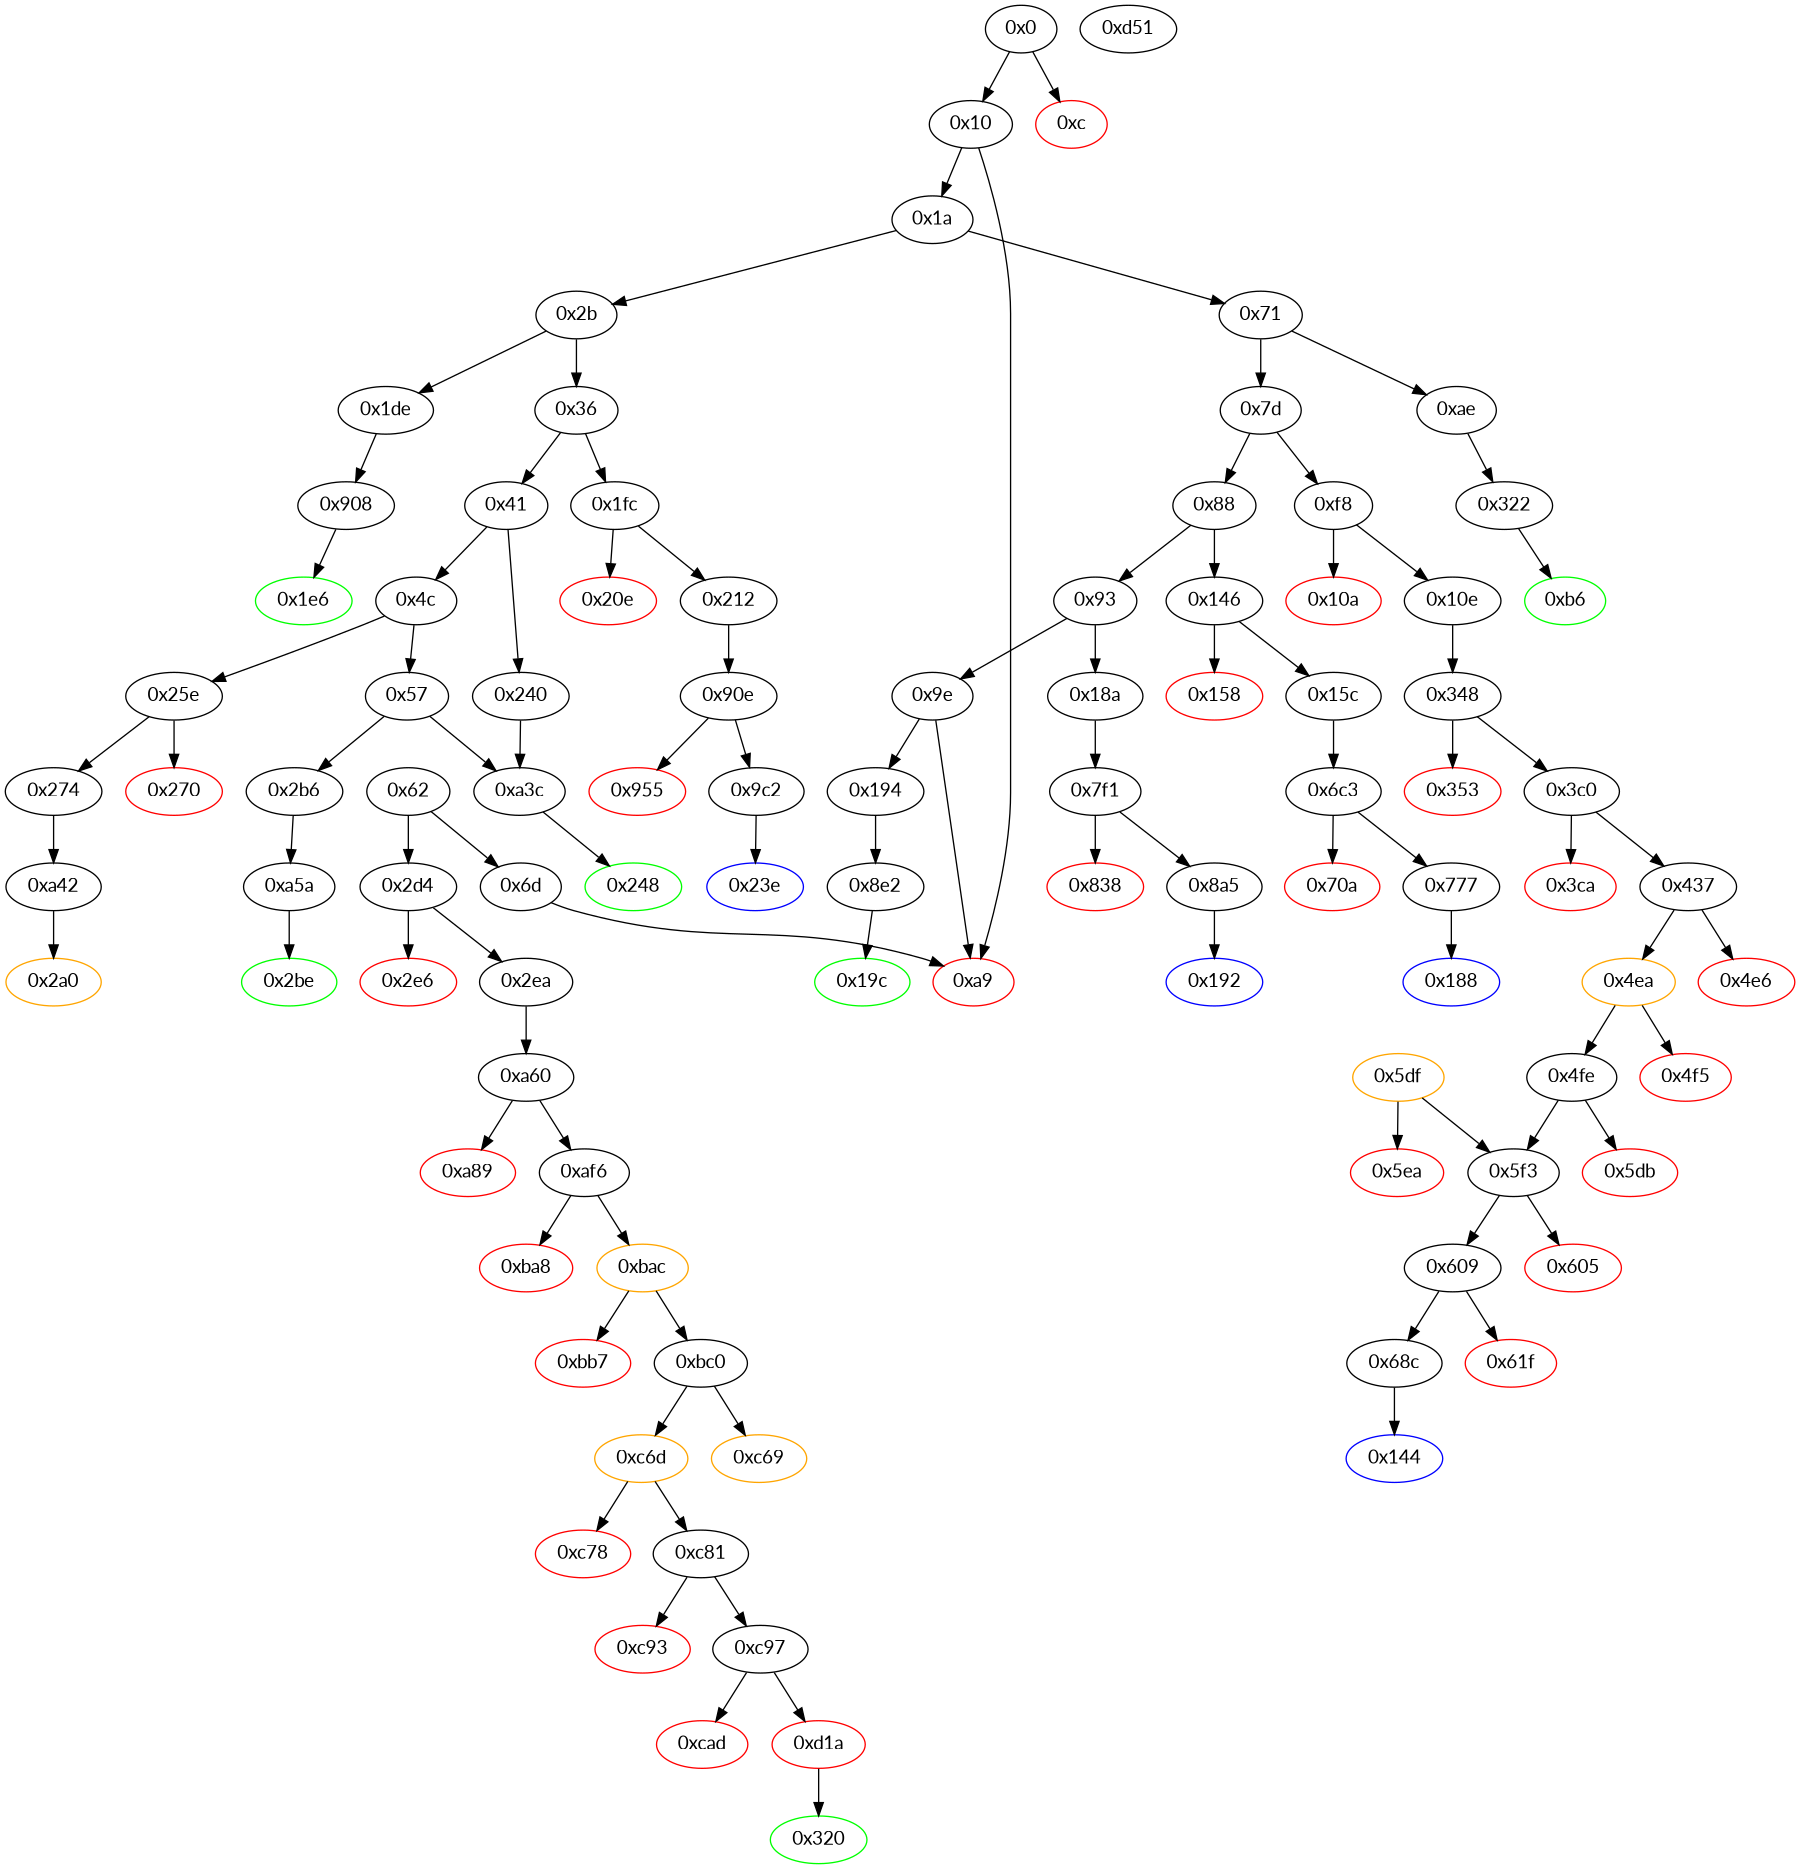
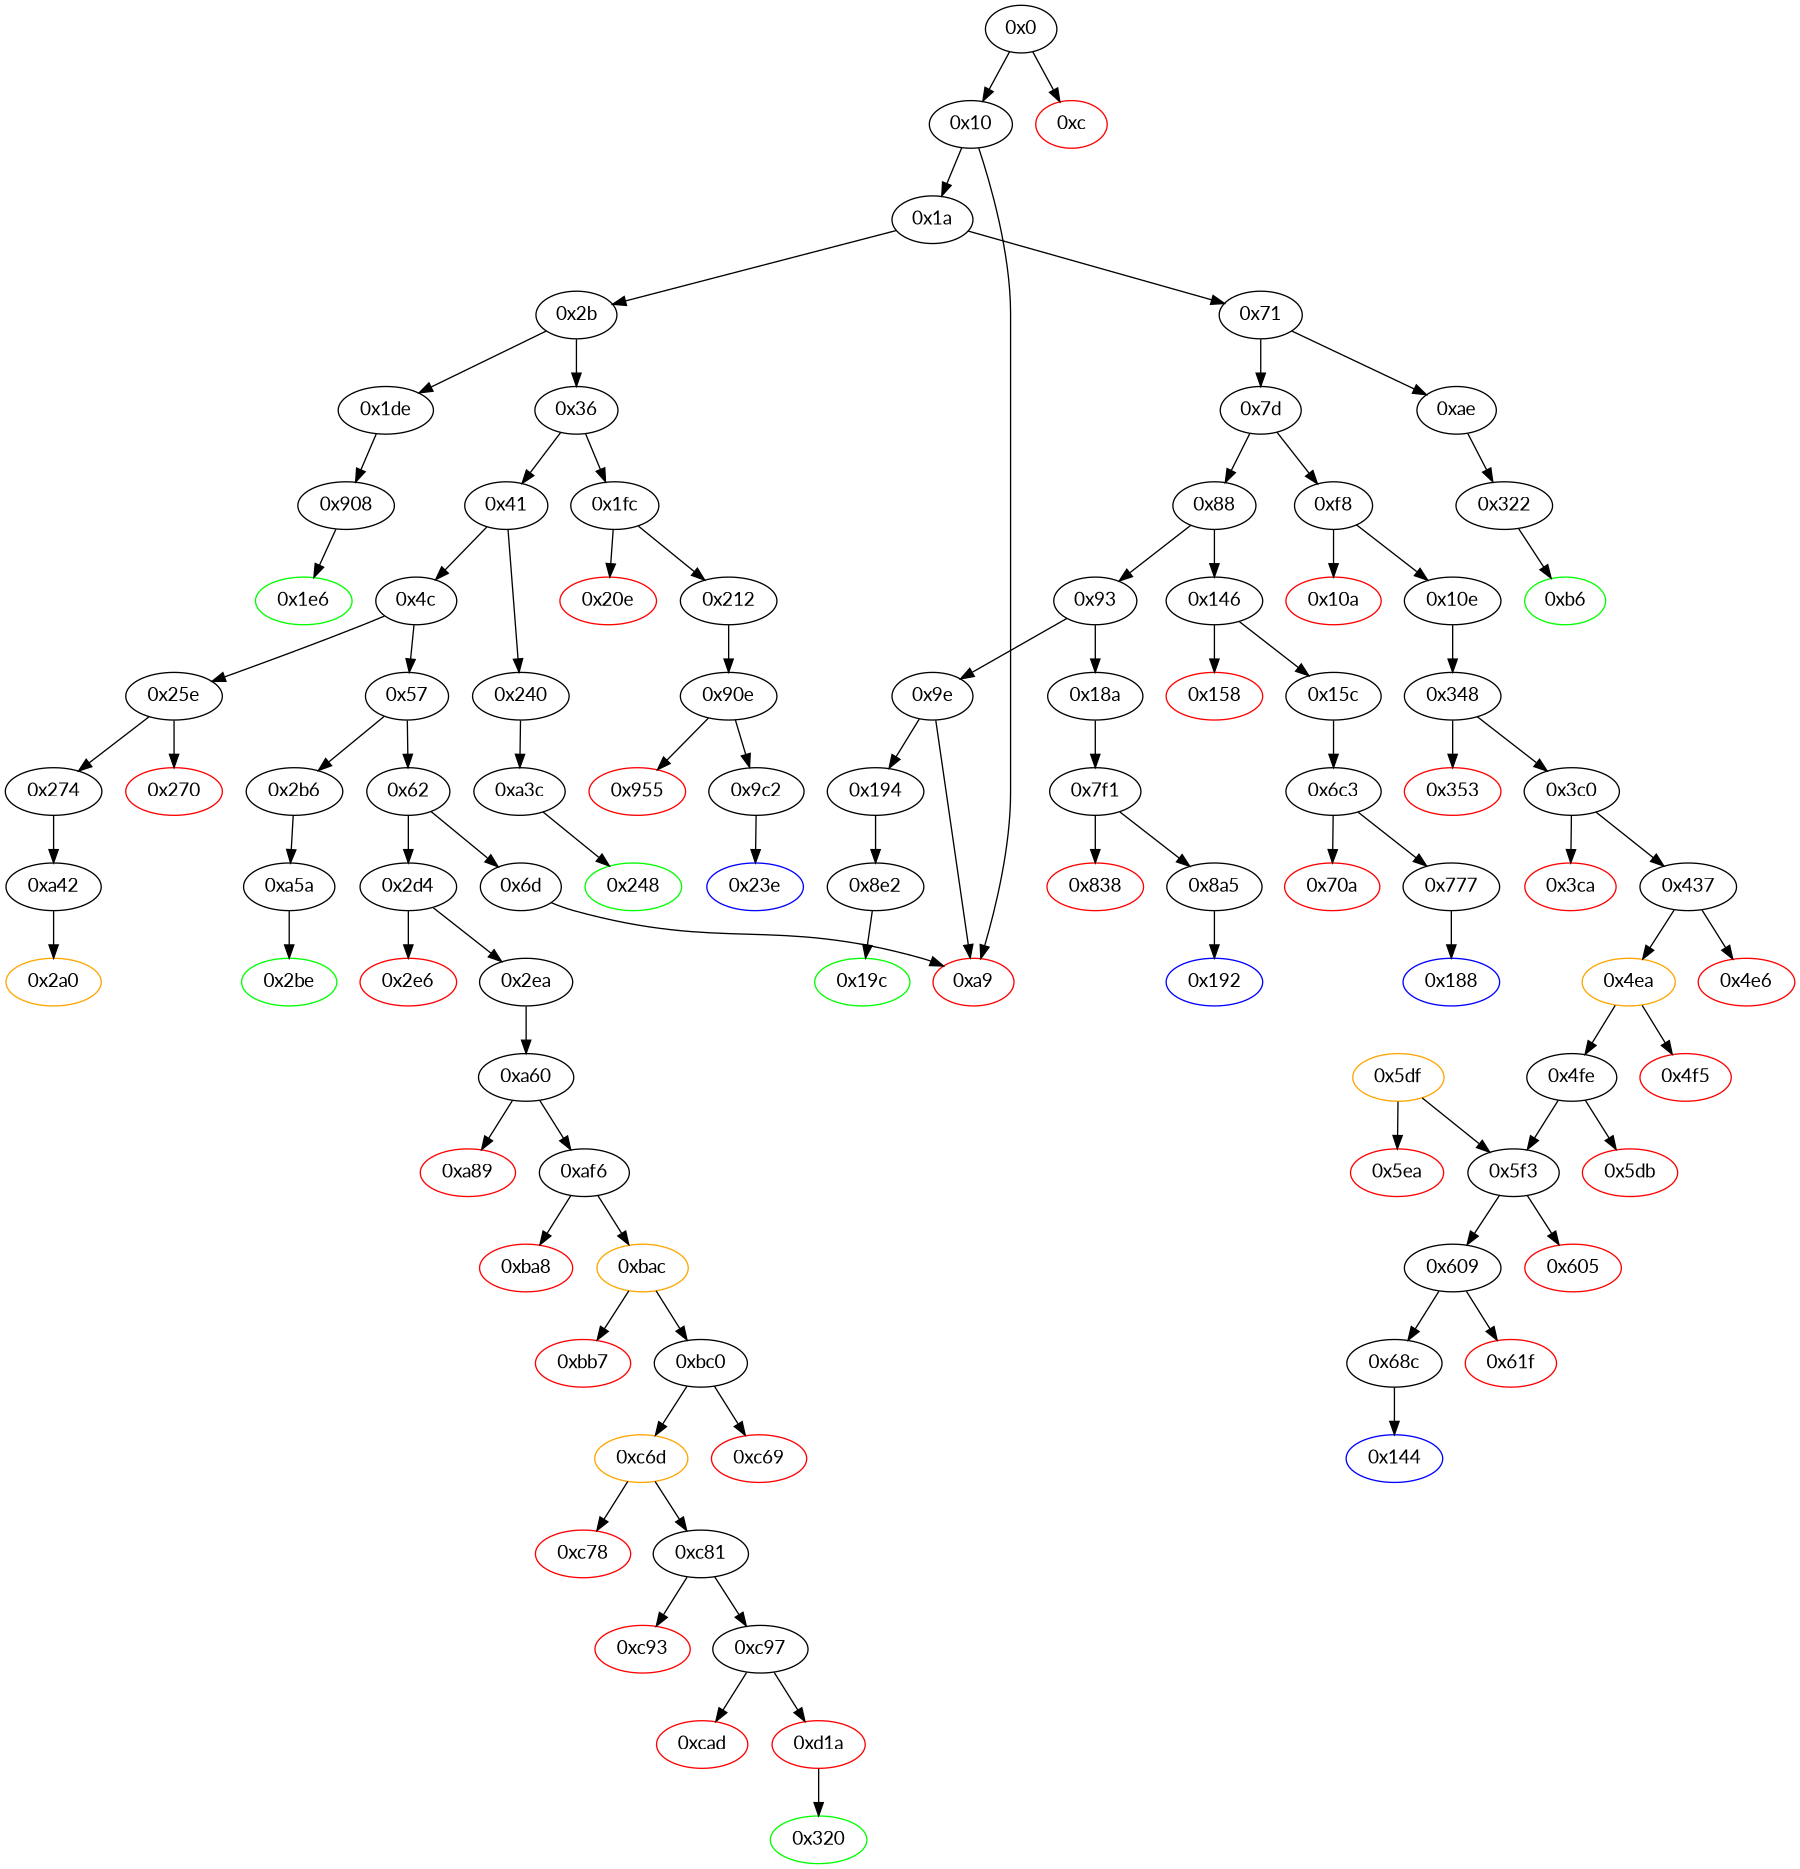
(1128, 29) -> none
(458, 739) -> (408, 737)
(759, 1459) -> (759, 1459)
